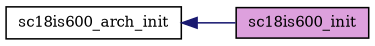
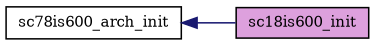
(94, 23) -> (94, 23)
